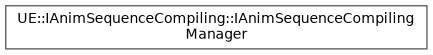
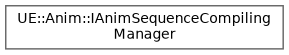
(216, 27) -> (144, 27)
